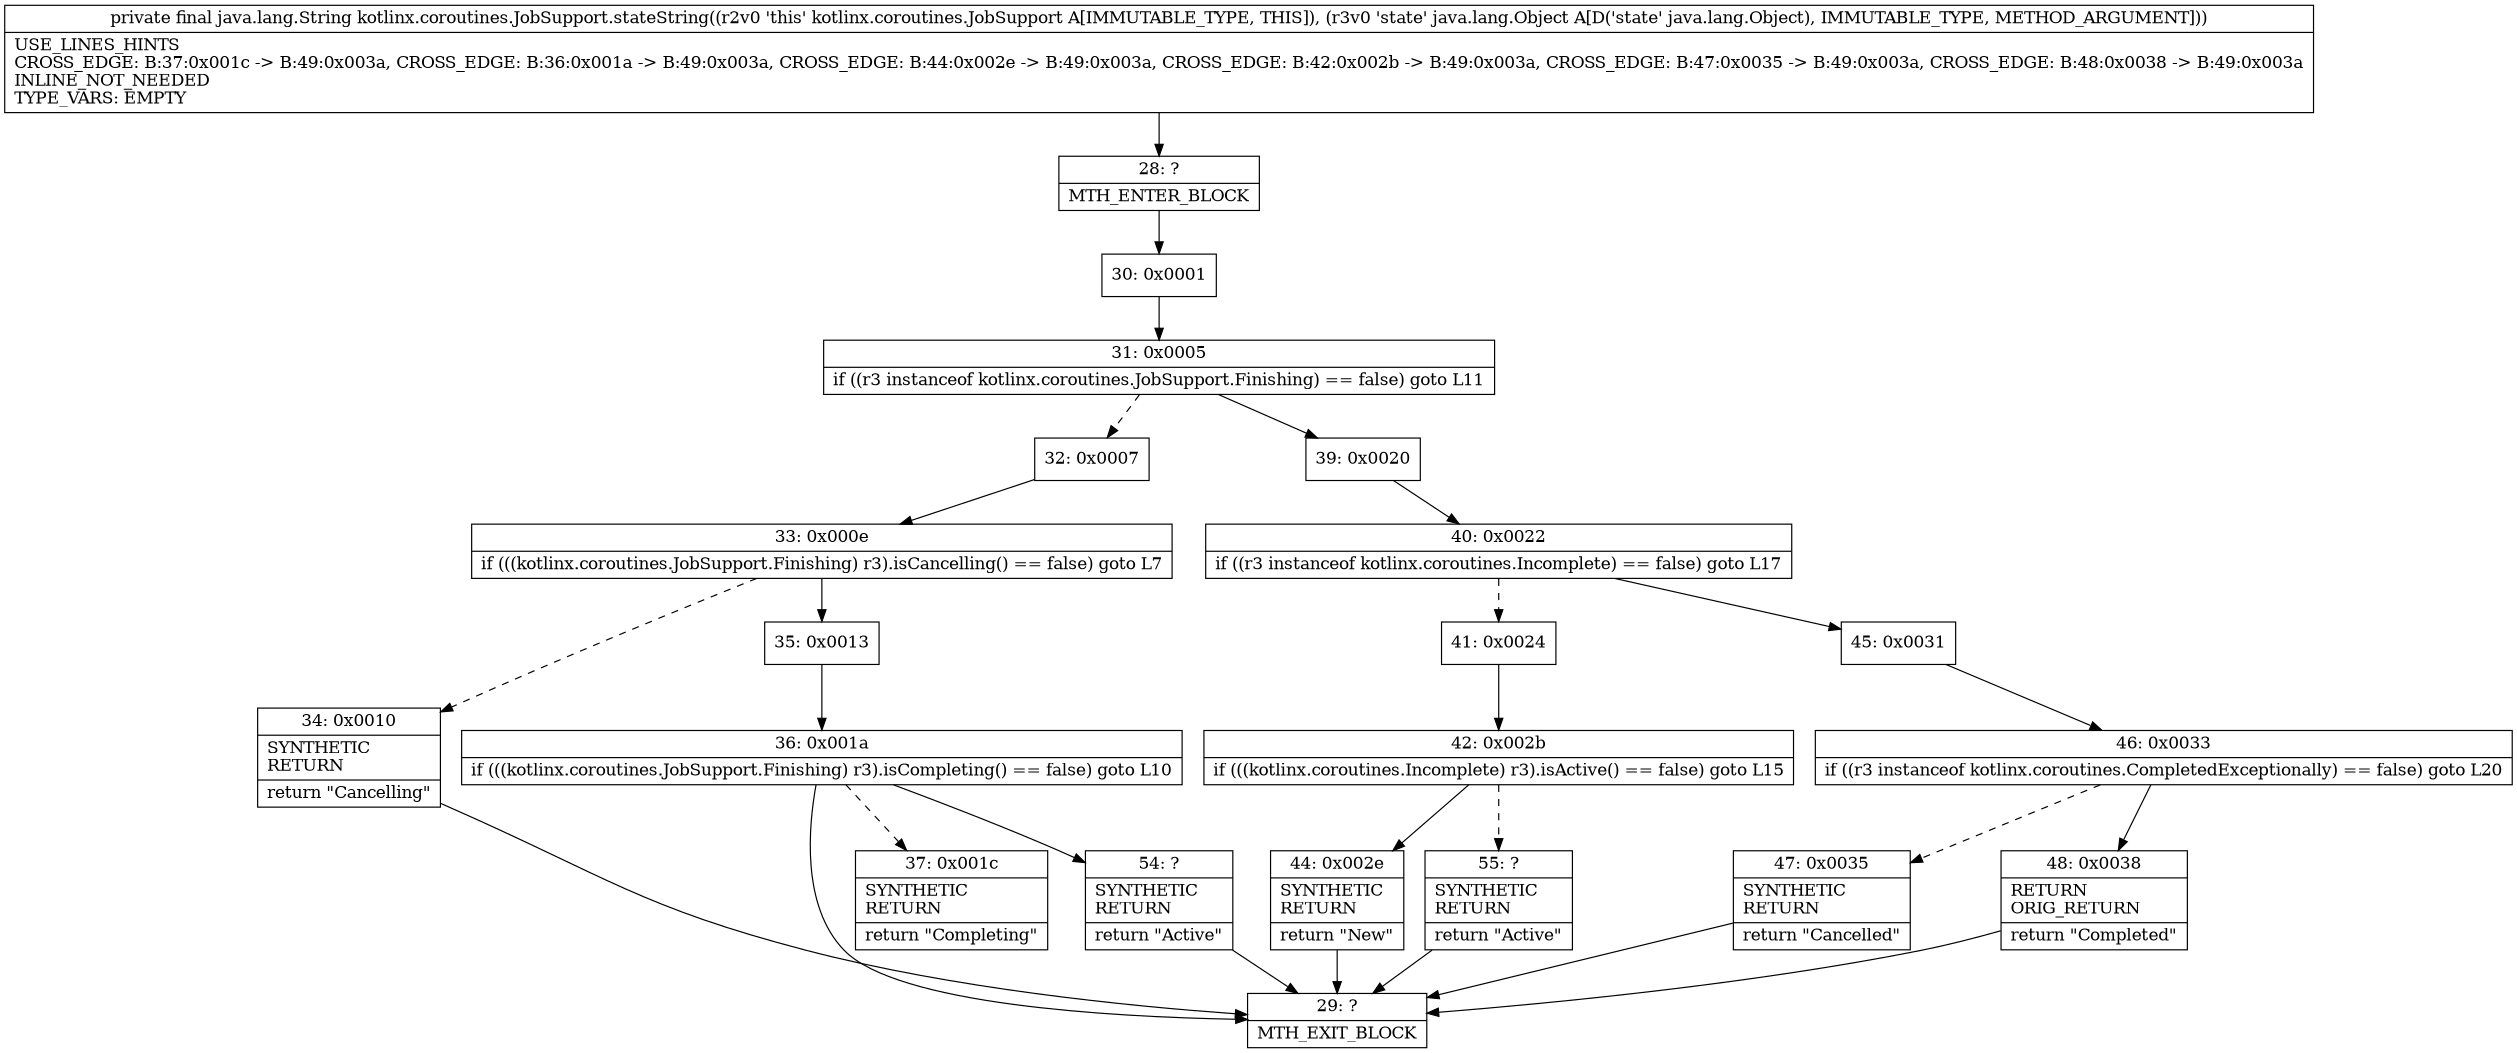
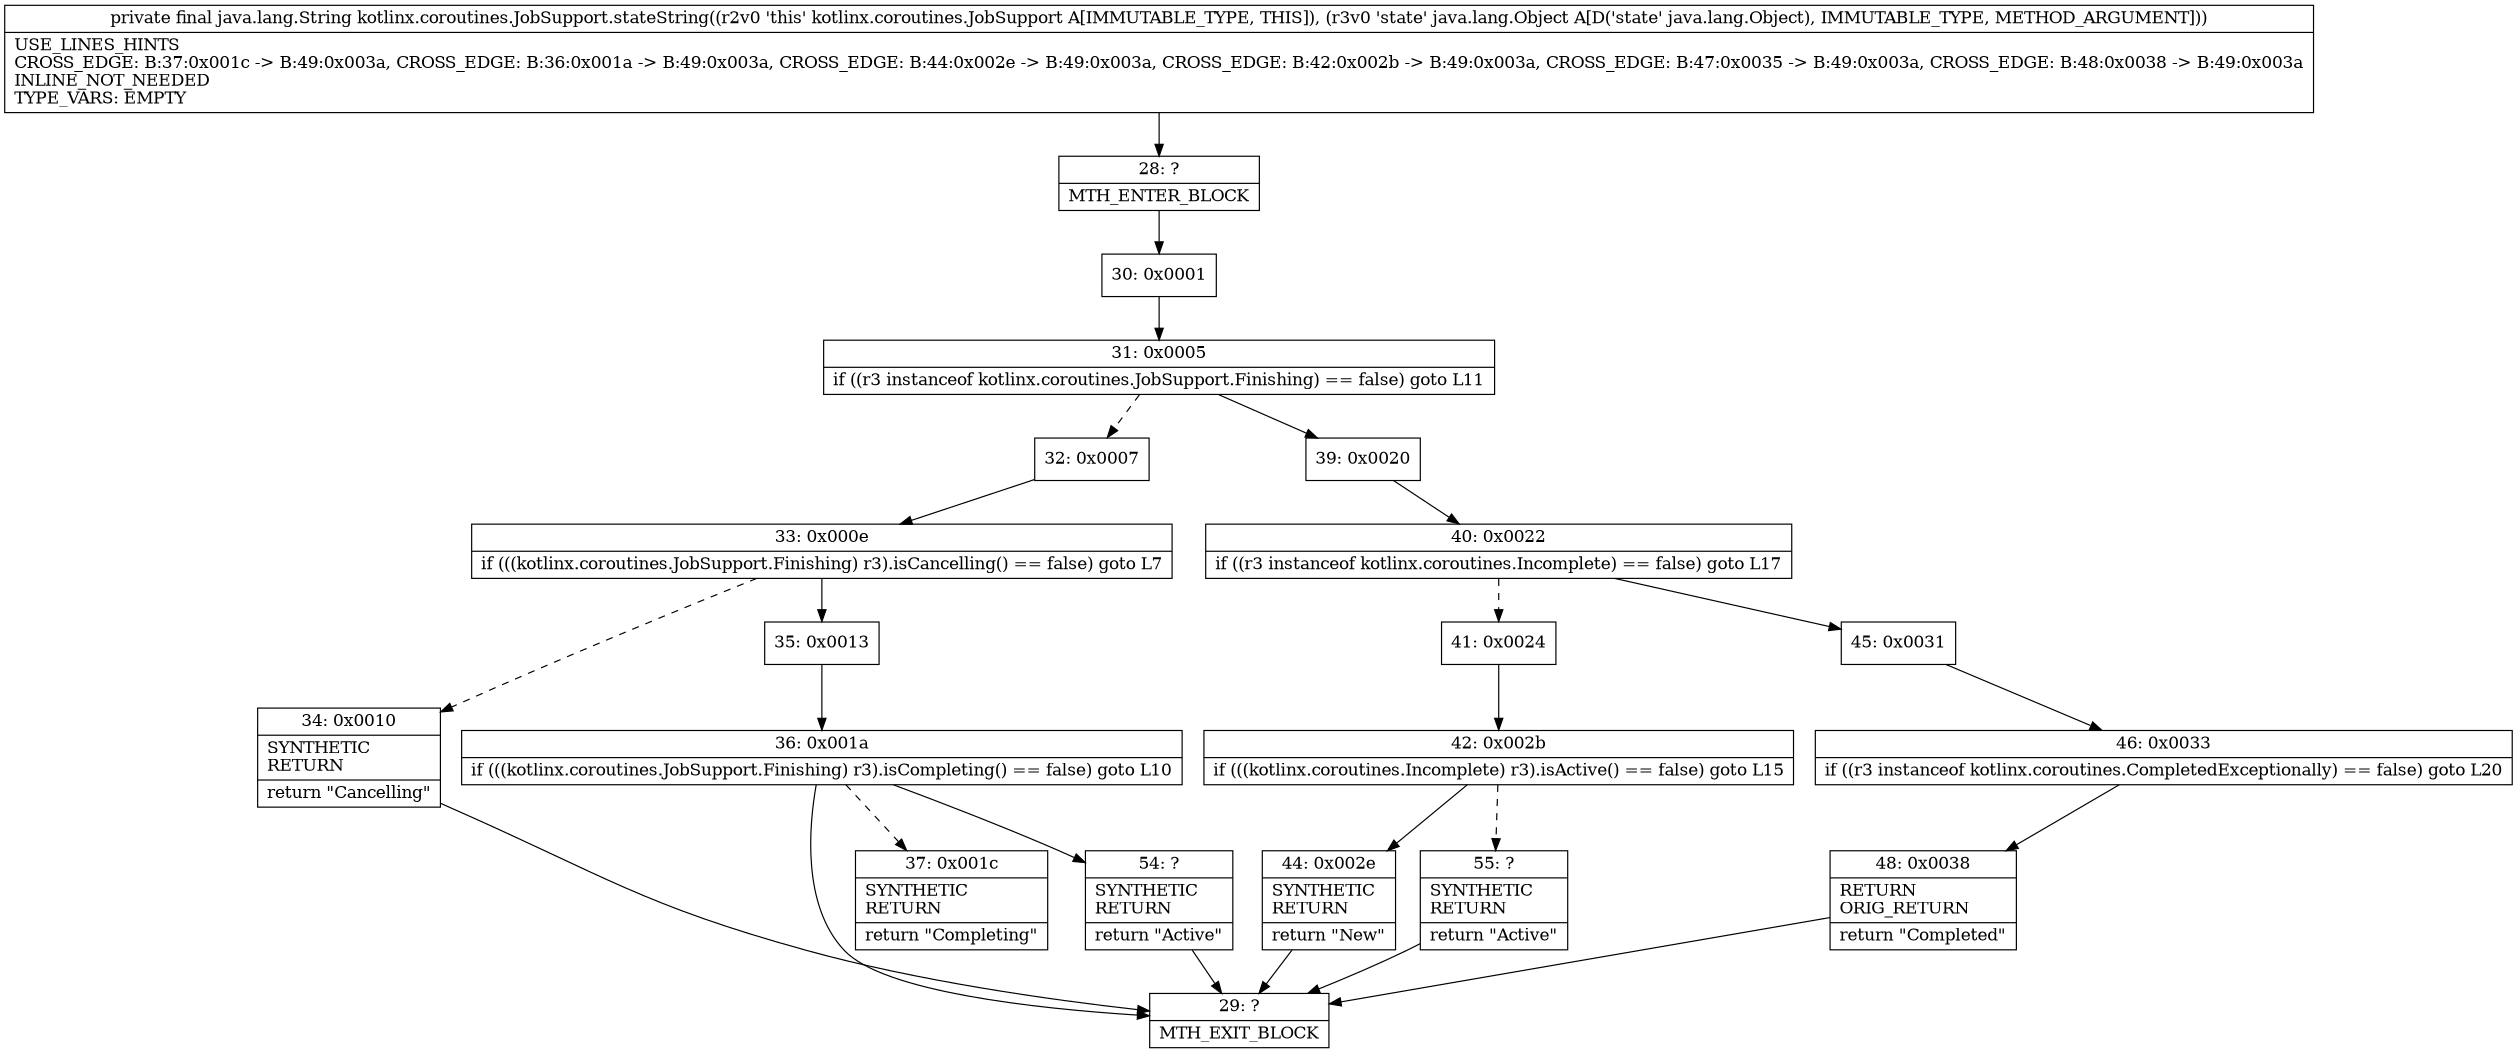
(1822, 900) -> none
